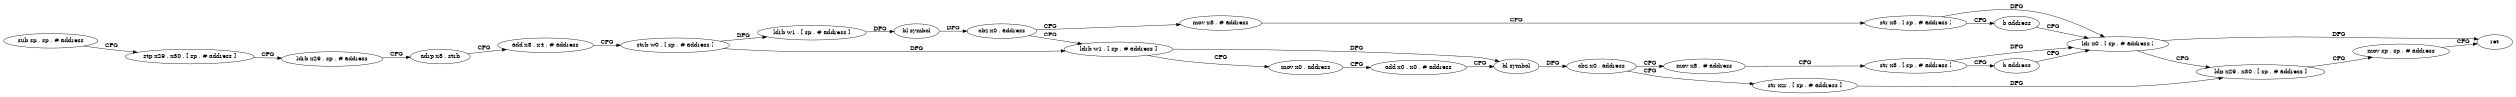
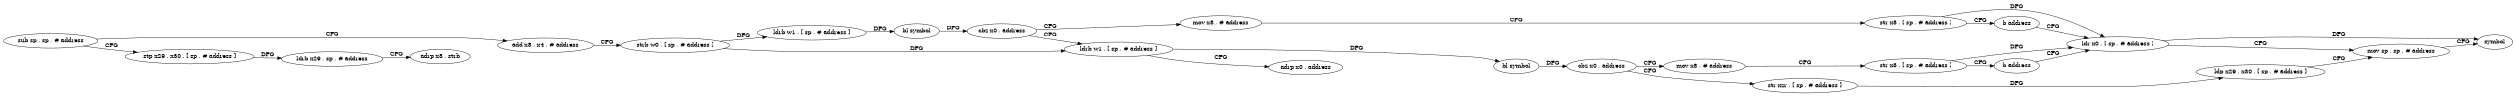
(2495, 42) -> (2495, 42)
(485, 52) -> (300, 37)
(268, 55) -> (268, 55)
(2171, 61) -> (2259, 48)
(1306, 67) -> (1306, 67)
(1419, 67) -> none
